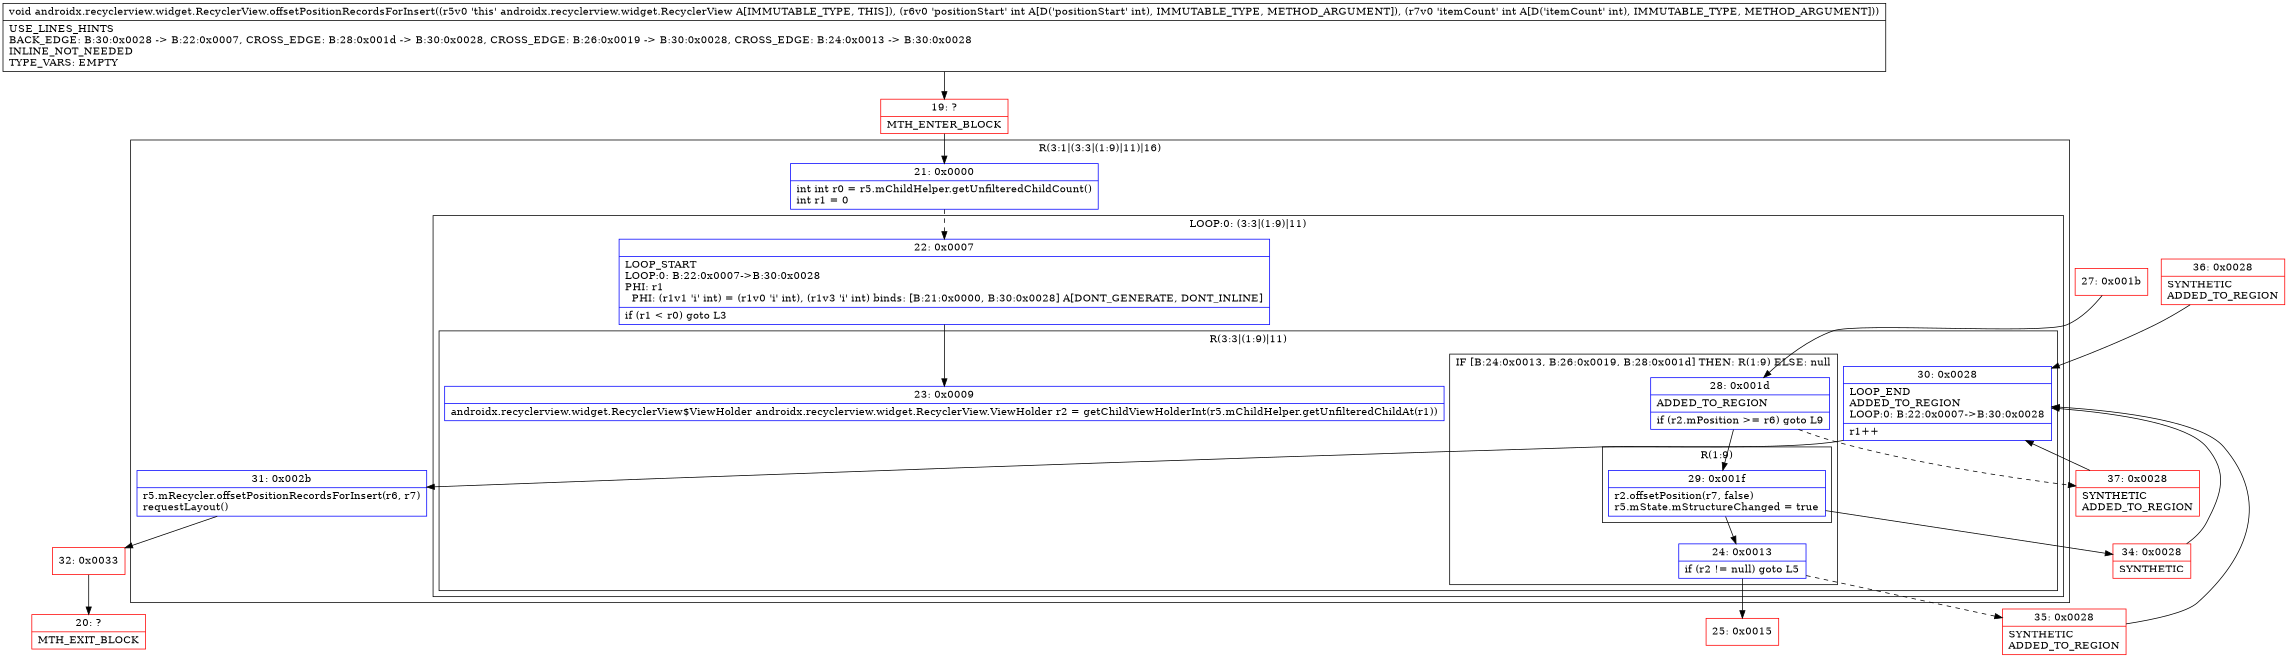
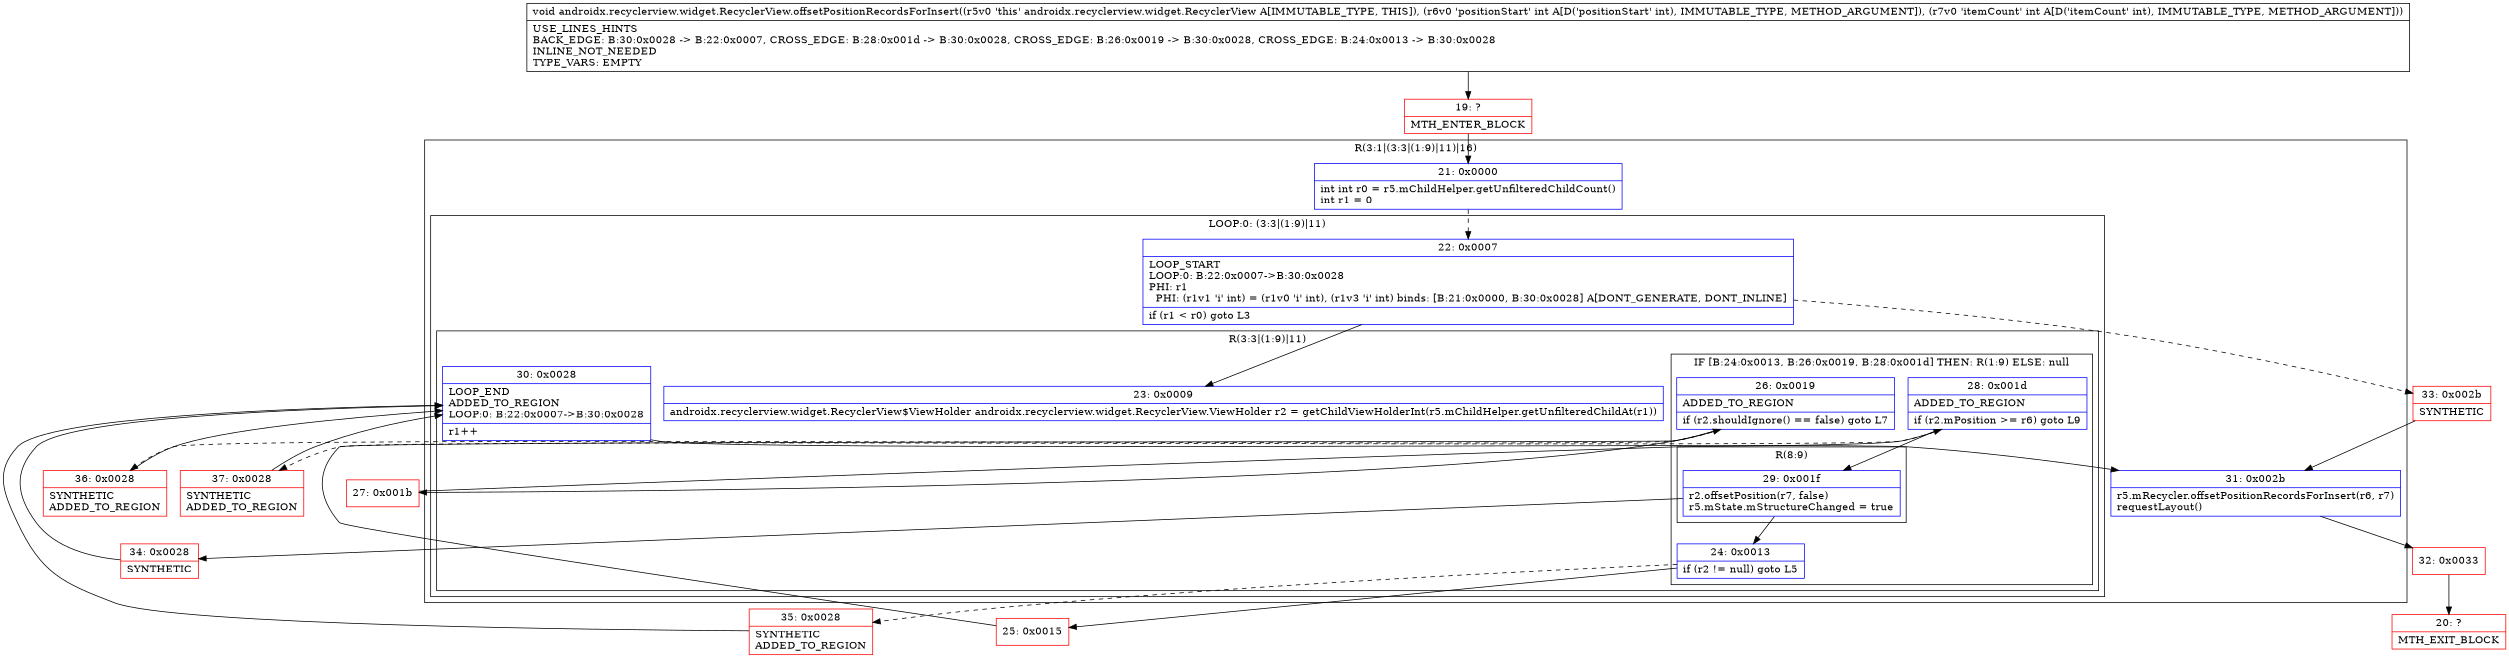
none -> (1786, 404)
none -> (2452, 404)
(1717, 456) -> (1792, 456)
